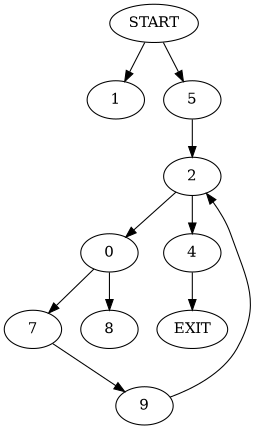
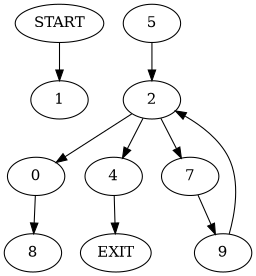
(171, 57) -> none
(75, 287) -> (169, 133)
